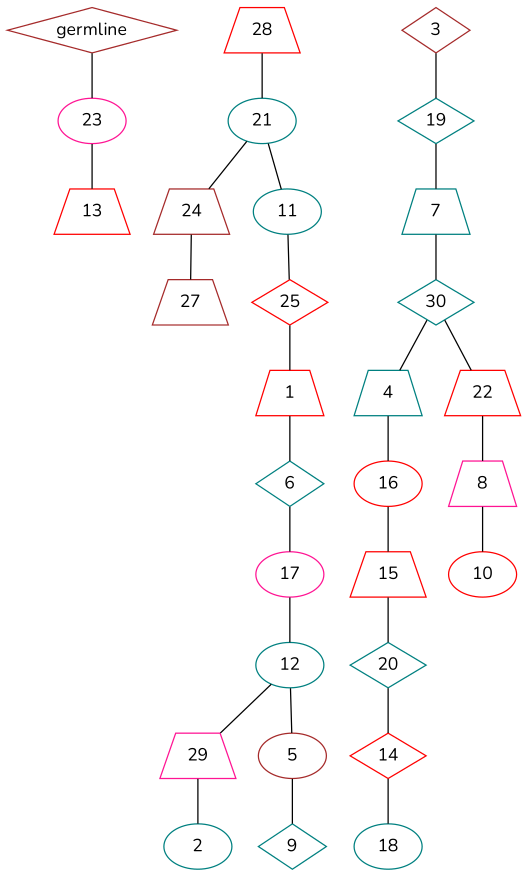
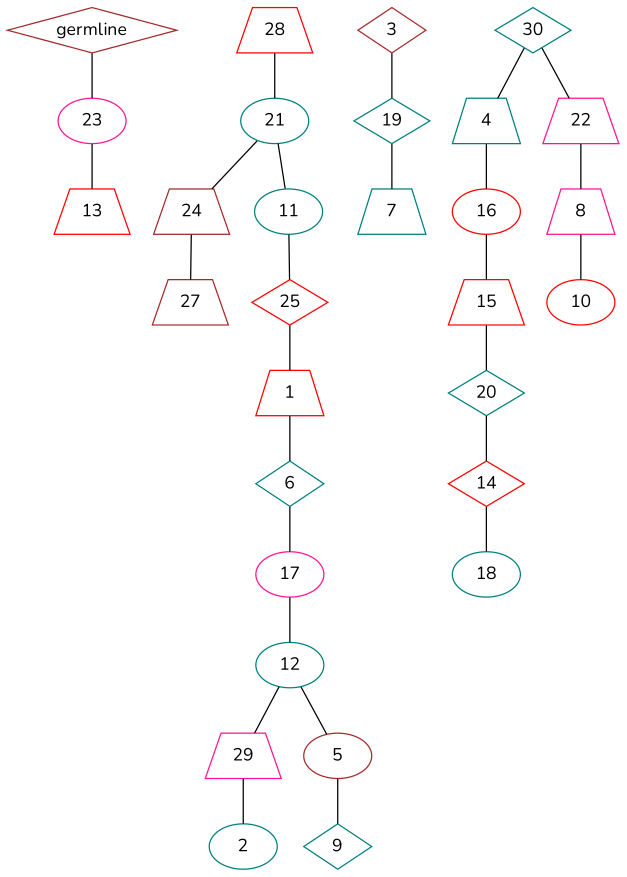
(436, 257) -> none
(483, 393) -> (581, 121)
